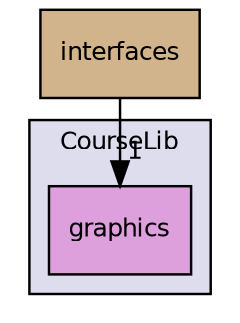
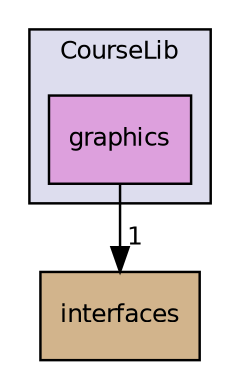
(120, 135) -> (120, 219)
